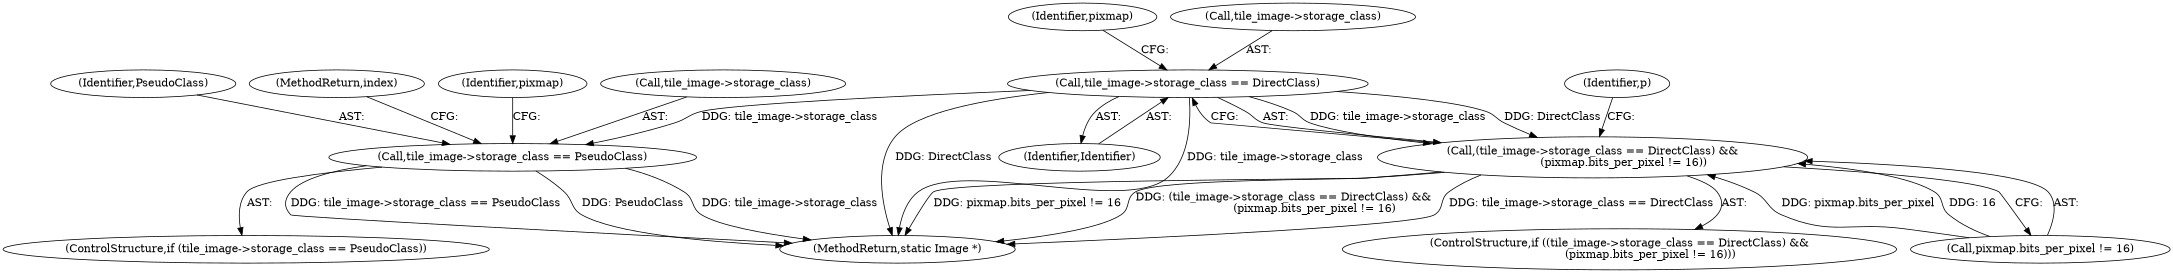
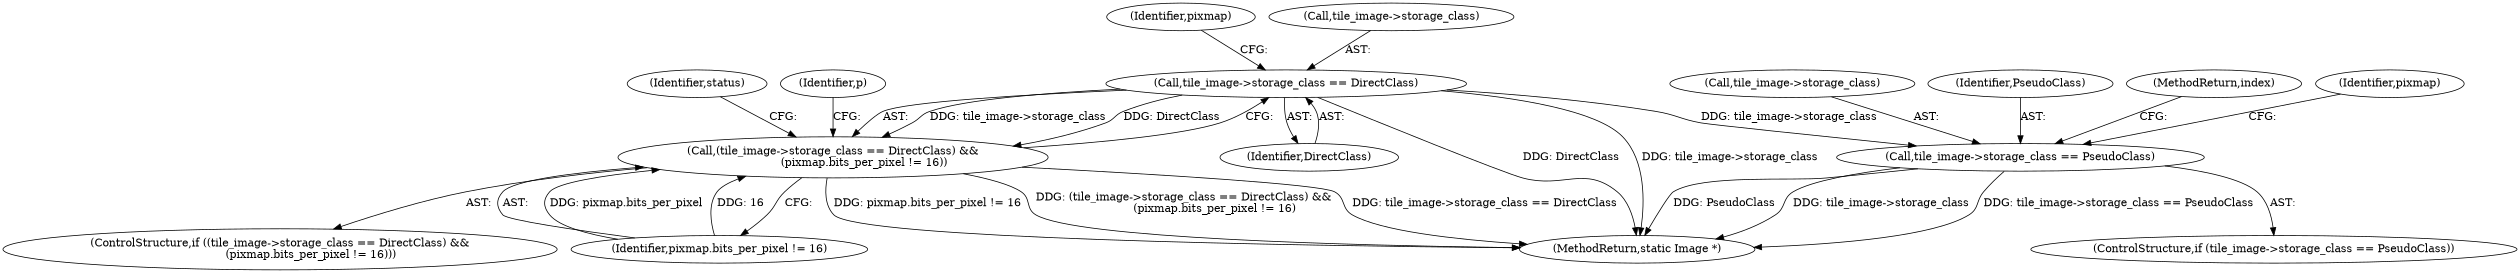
none -> (697, 84)
(1080, 157) -> (1309, 157)
(2040, 249) -> (719, 249)
